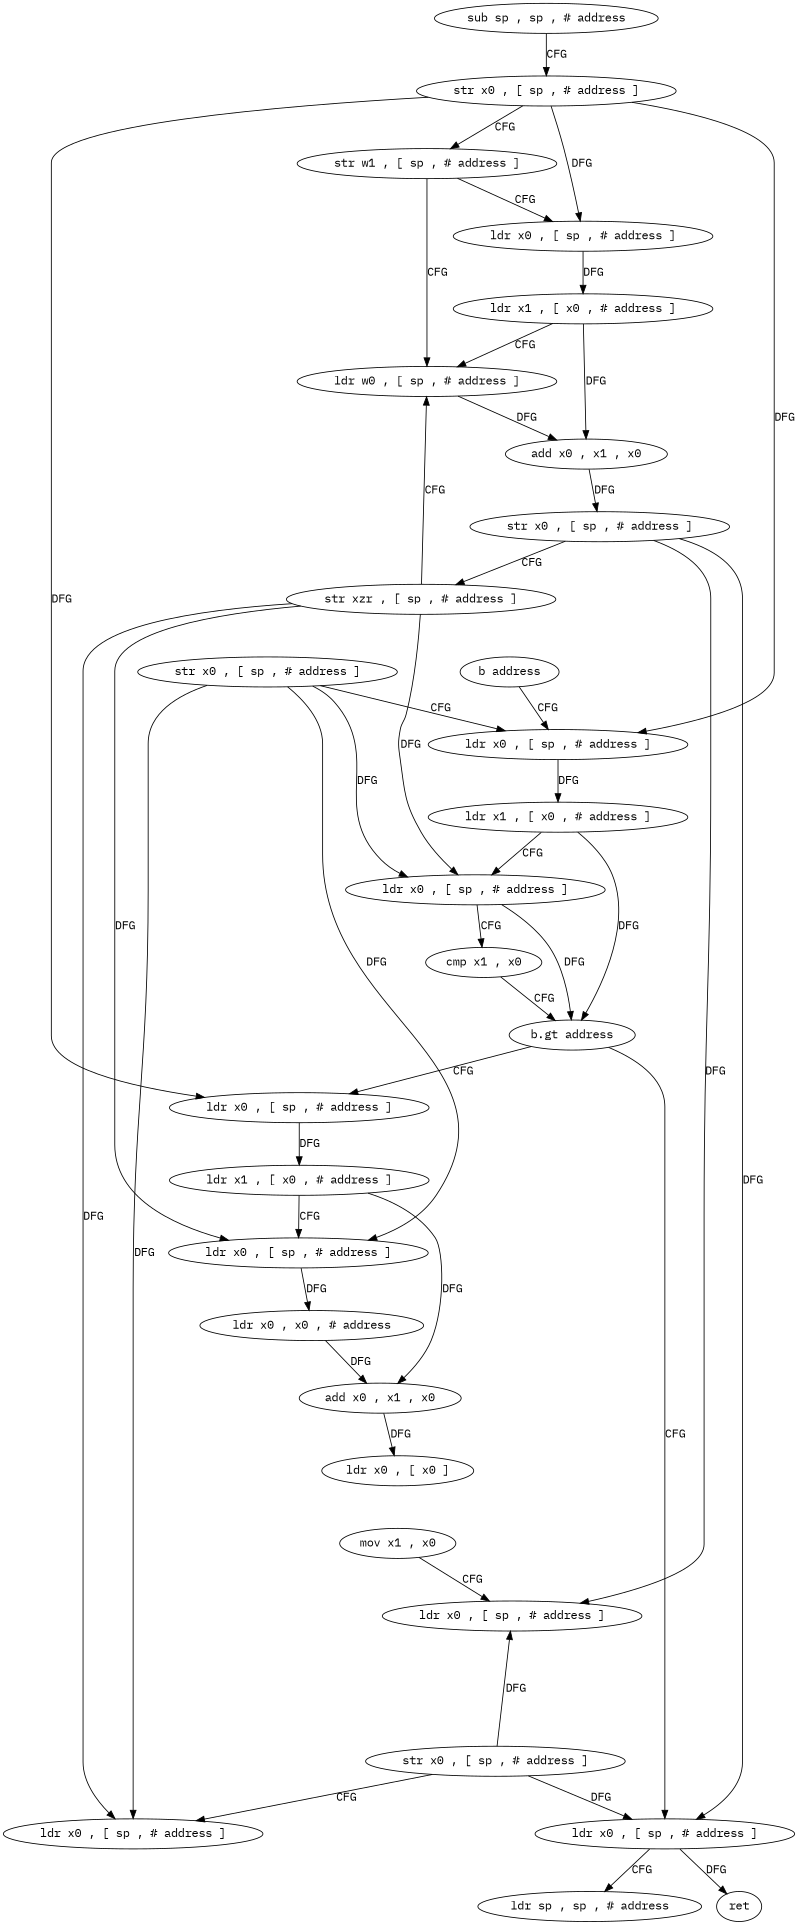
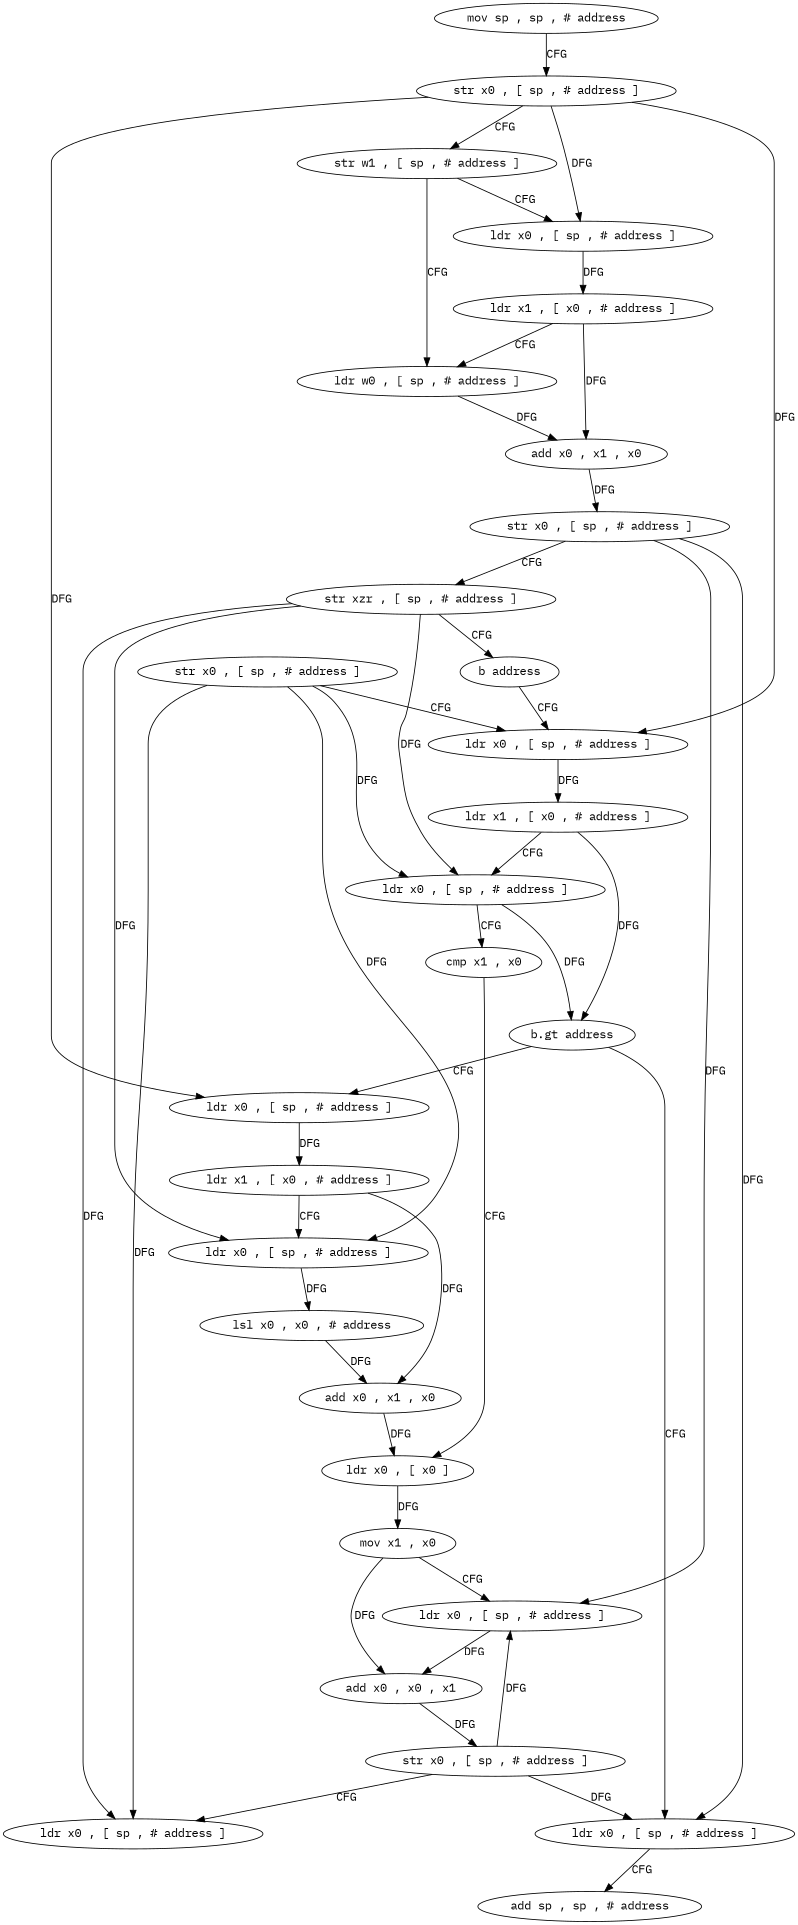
(546, 18) -> (546, 18)
(424, 495) -> (462, 633)
(525, 996) -> (485, 1225)
(312, 1326) -> (312, 1326)
none -> (398, 1503)
none -> (401, 1689)
(590, 1907) -> (590, 1907)
(739, 1907) -> none
